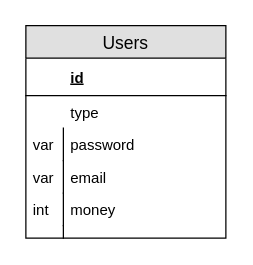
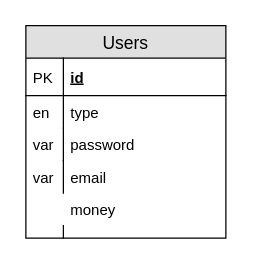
none -> (44, 77)
none -> (44, 112)
(44, 209) -> none
